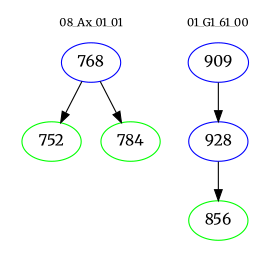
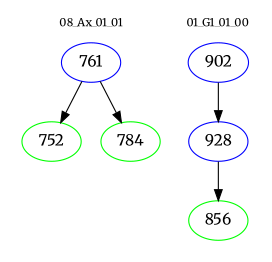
(218, 24) -> (218, 24)
(91, 63) -> (91, 63)
(218, 63) -> (218, 63)
